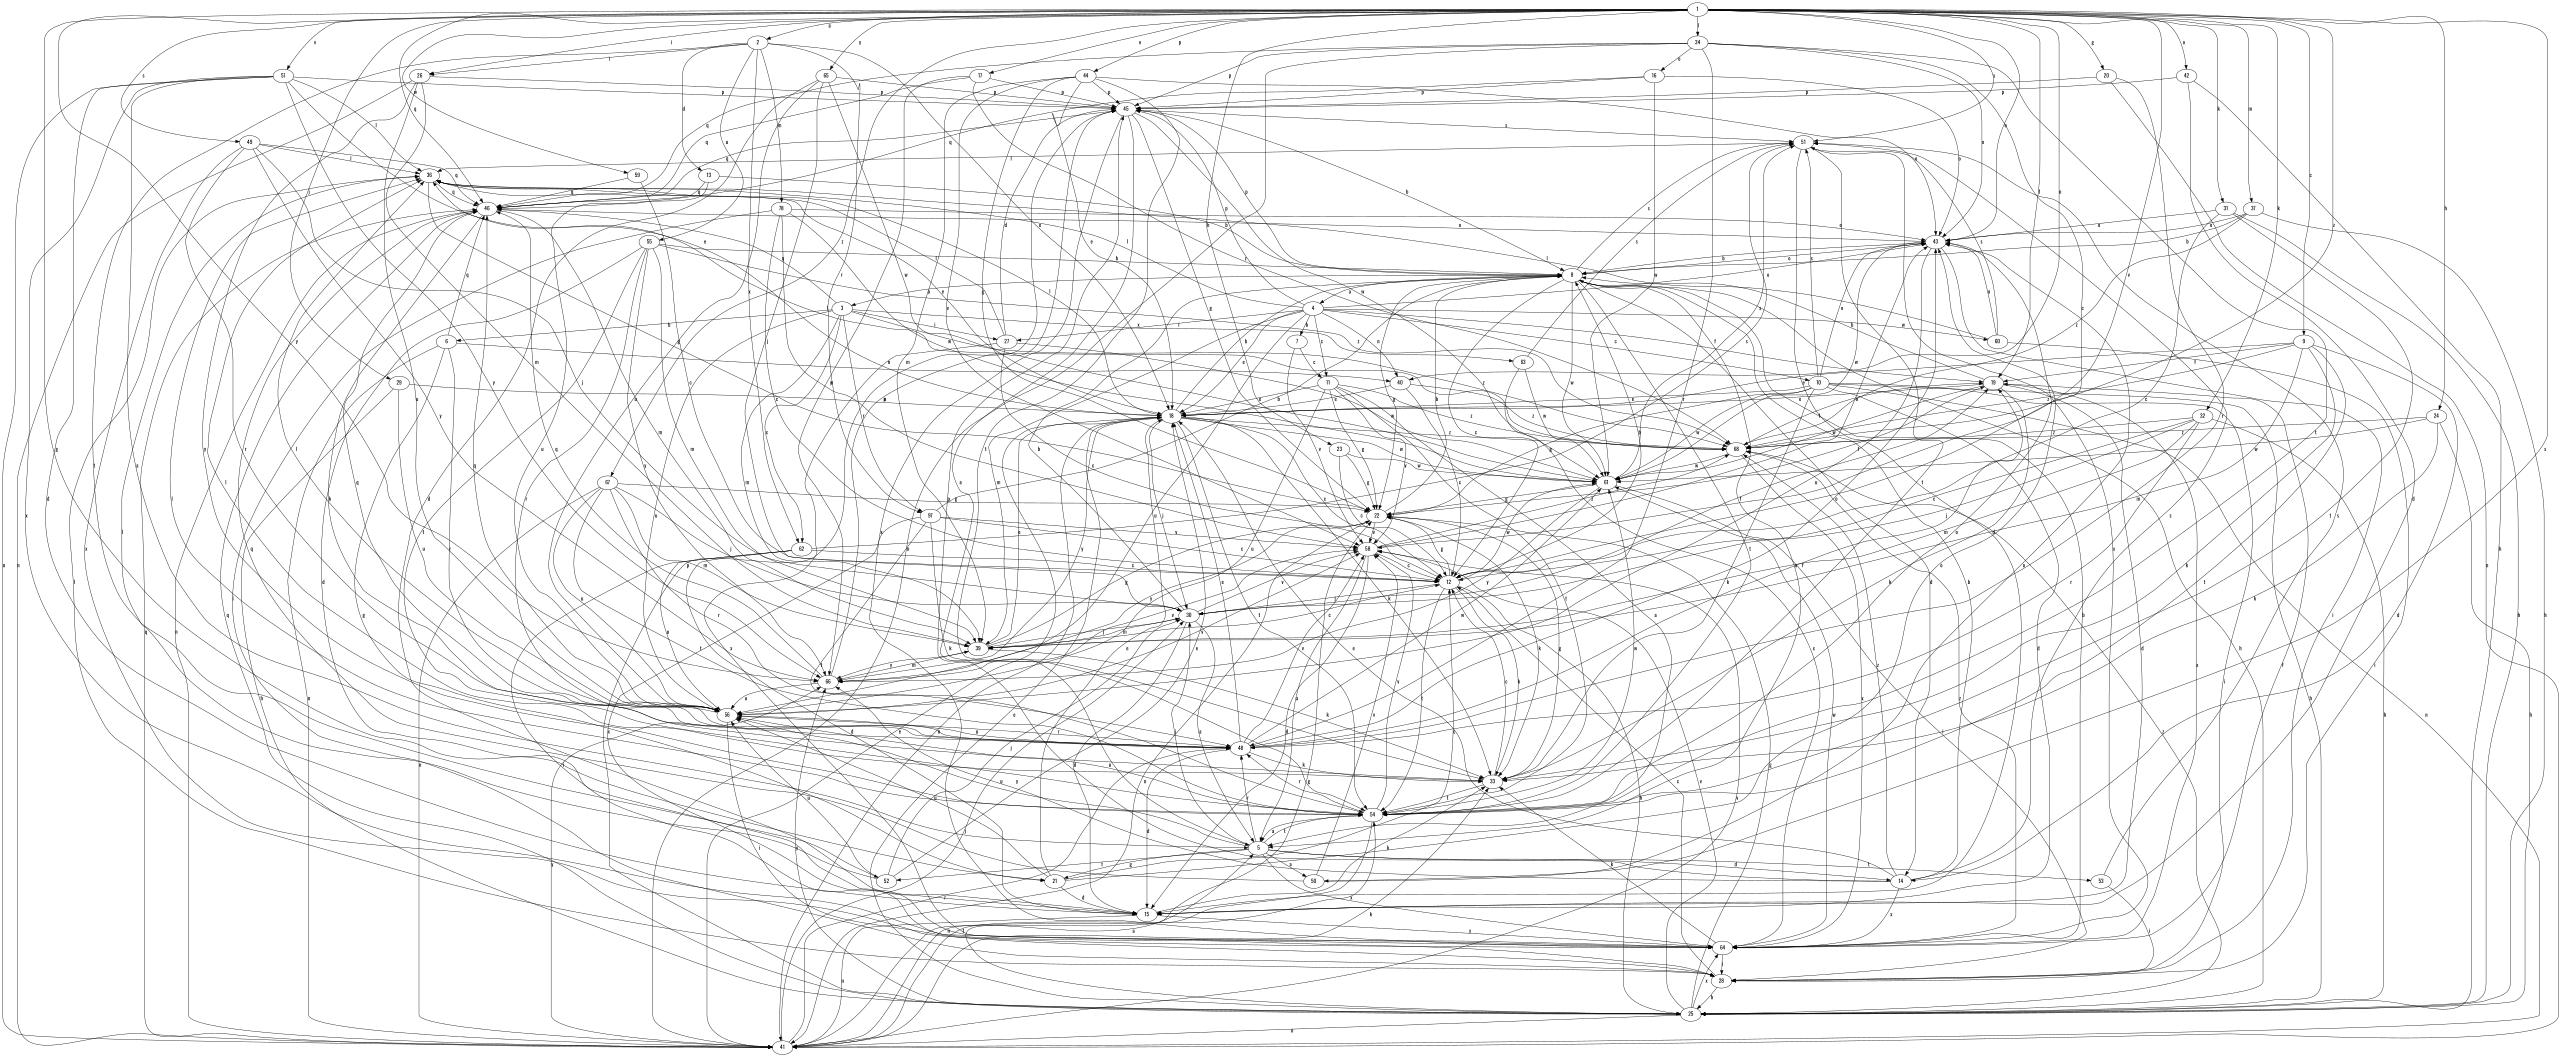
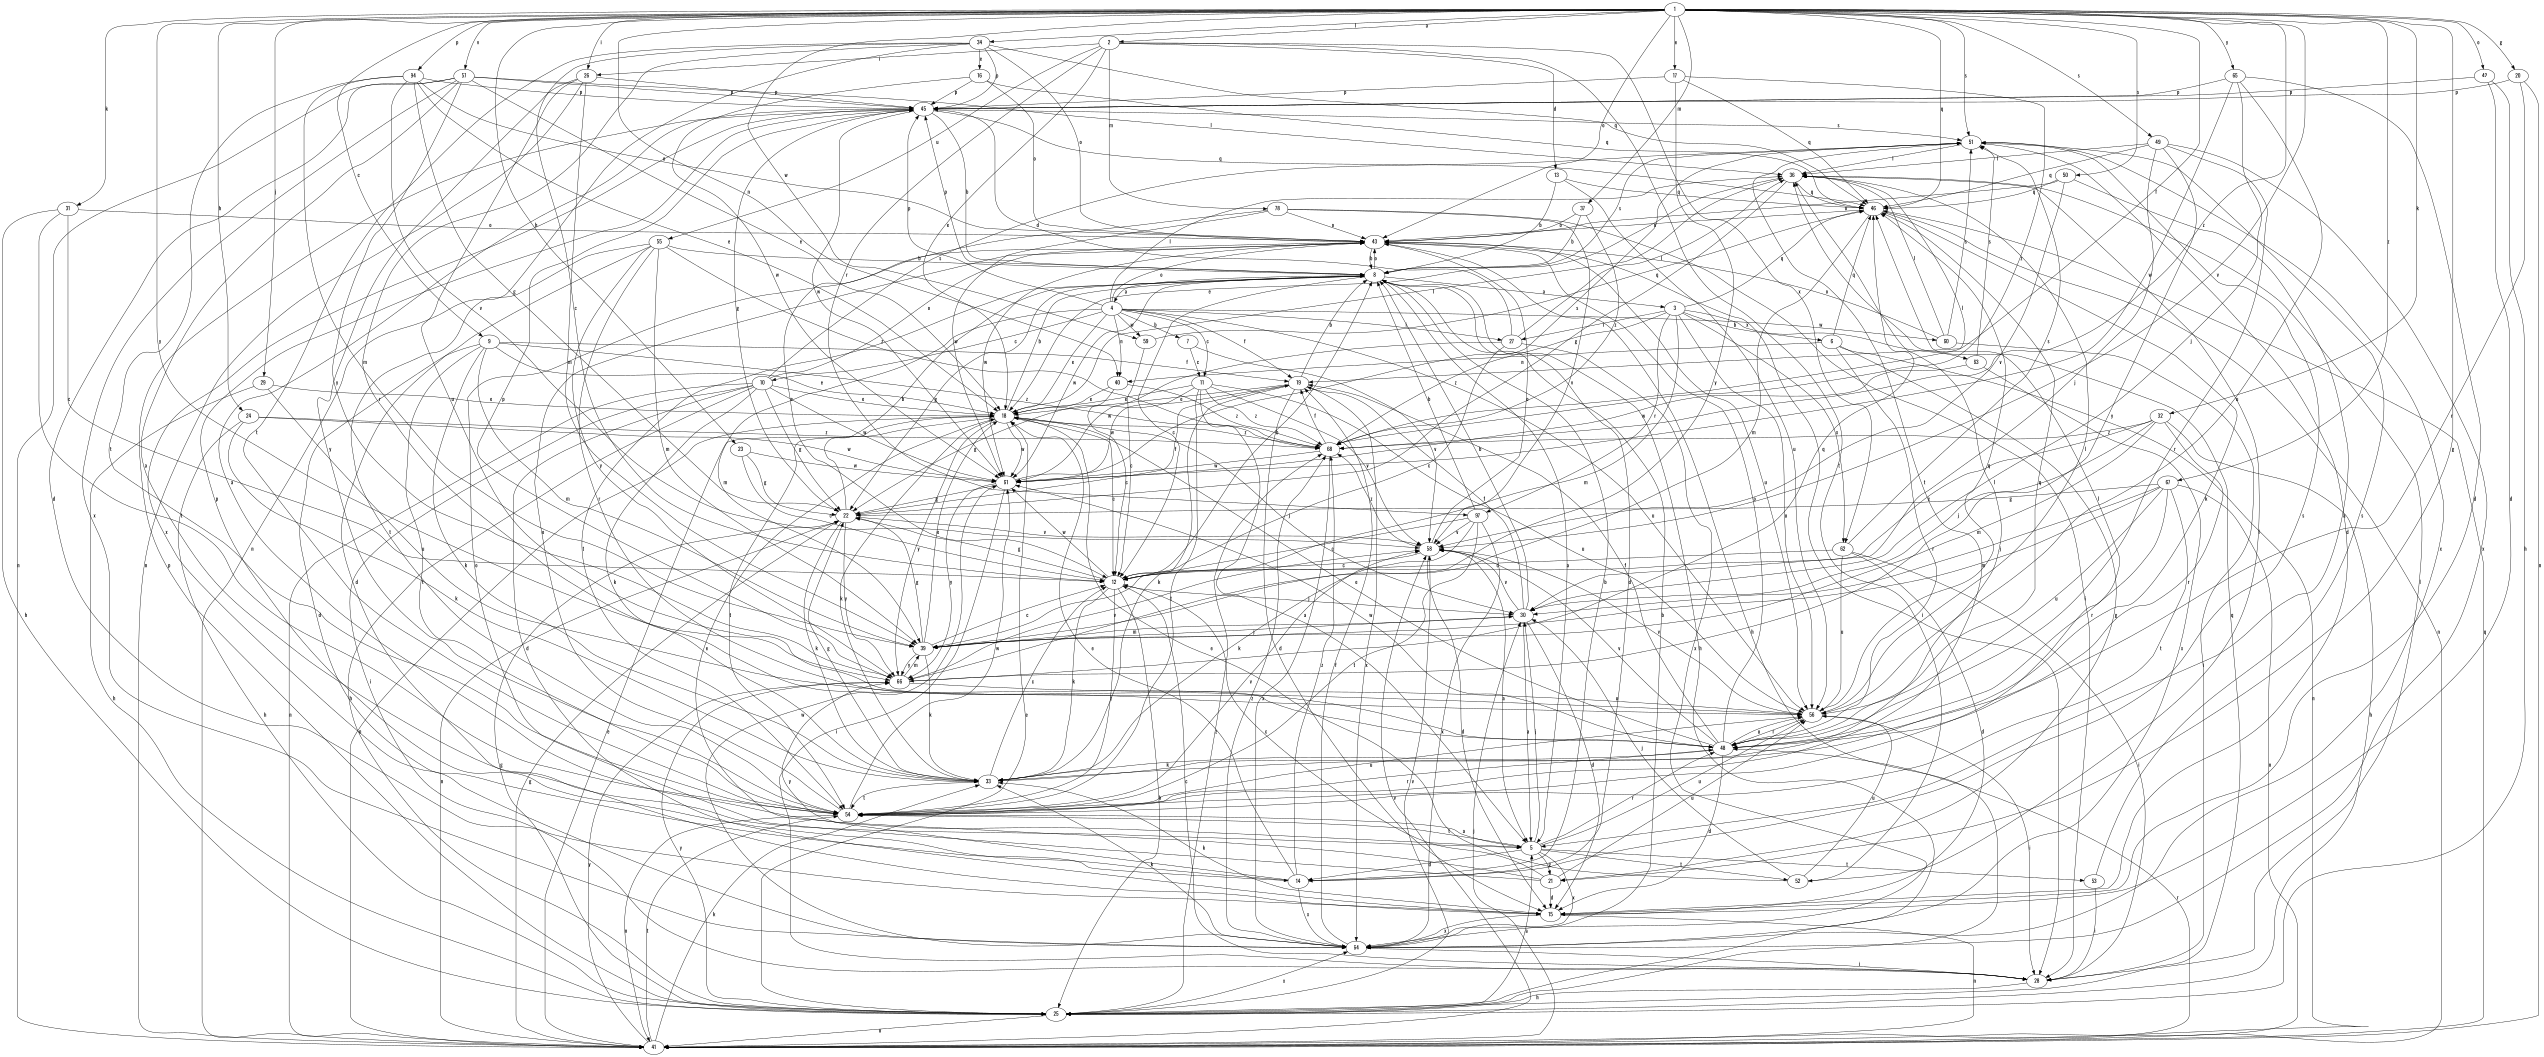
(1086, 76) -> (413, 76)
none -> (1127, 324)
(2082, 597) -> (1659, 679)
(1285, 864) -> (2207, 660)
(2511, 918) -> (1983, 921)
